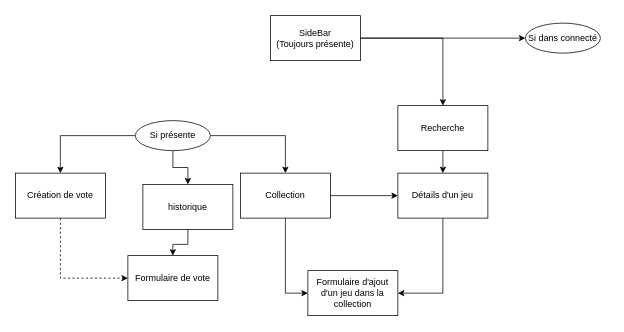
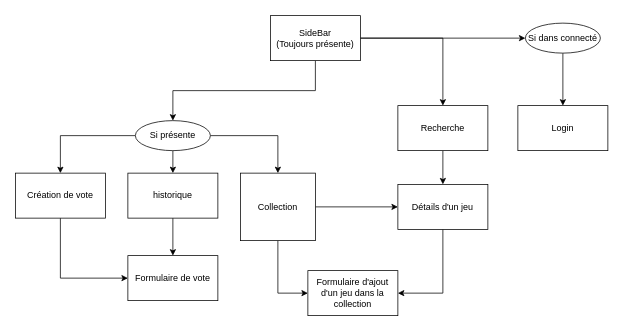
none -> (258, 90)
none -> (563, 99)
none -> (563, 128)
(285, 195) -> (278, 207)
(443, 195) -> (443, 207)
(188, 207) -> (173, 195)
(61, 278) -> (61, 278)
